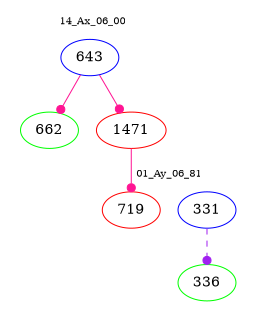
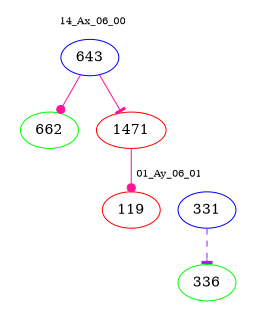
(109, 92) -> (109, 92)
(169, 174) -> (169, 174)
(131, 210) -> (131, 210)
(207, 244) -> (207, 244)
